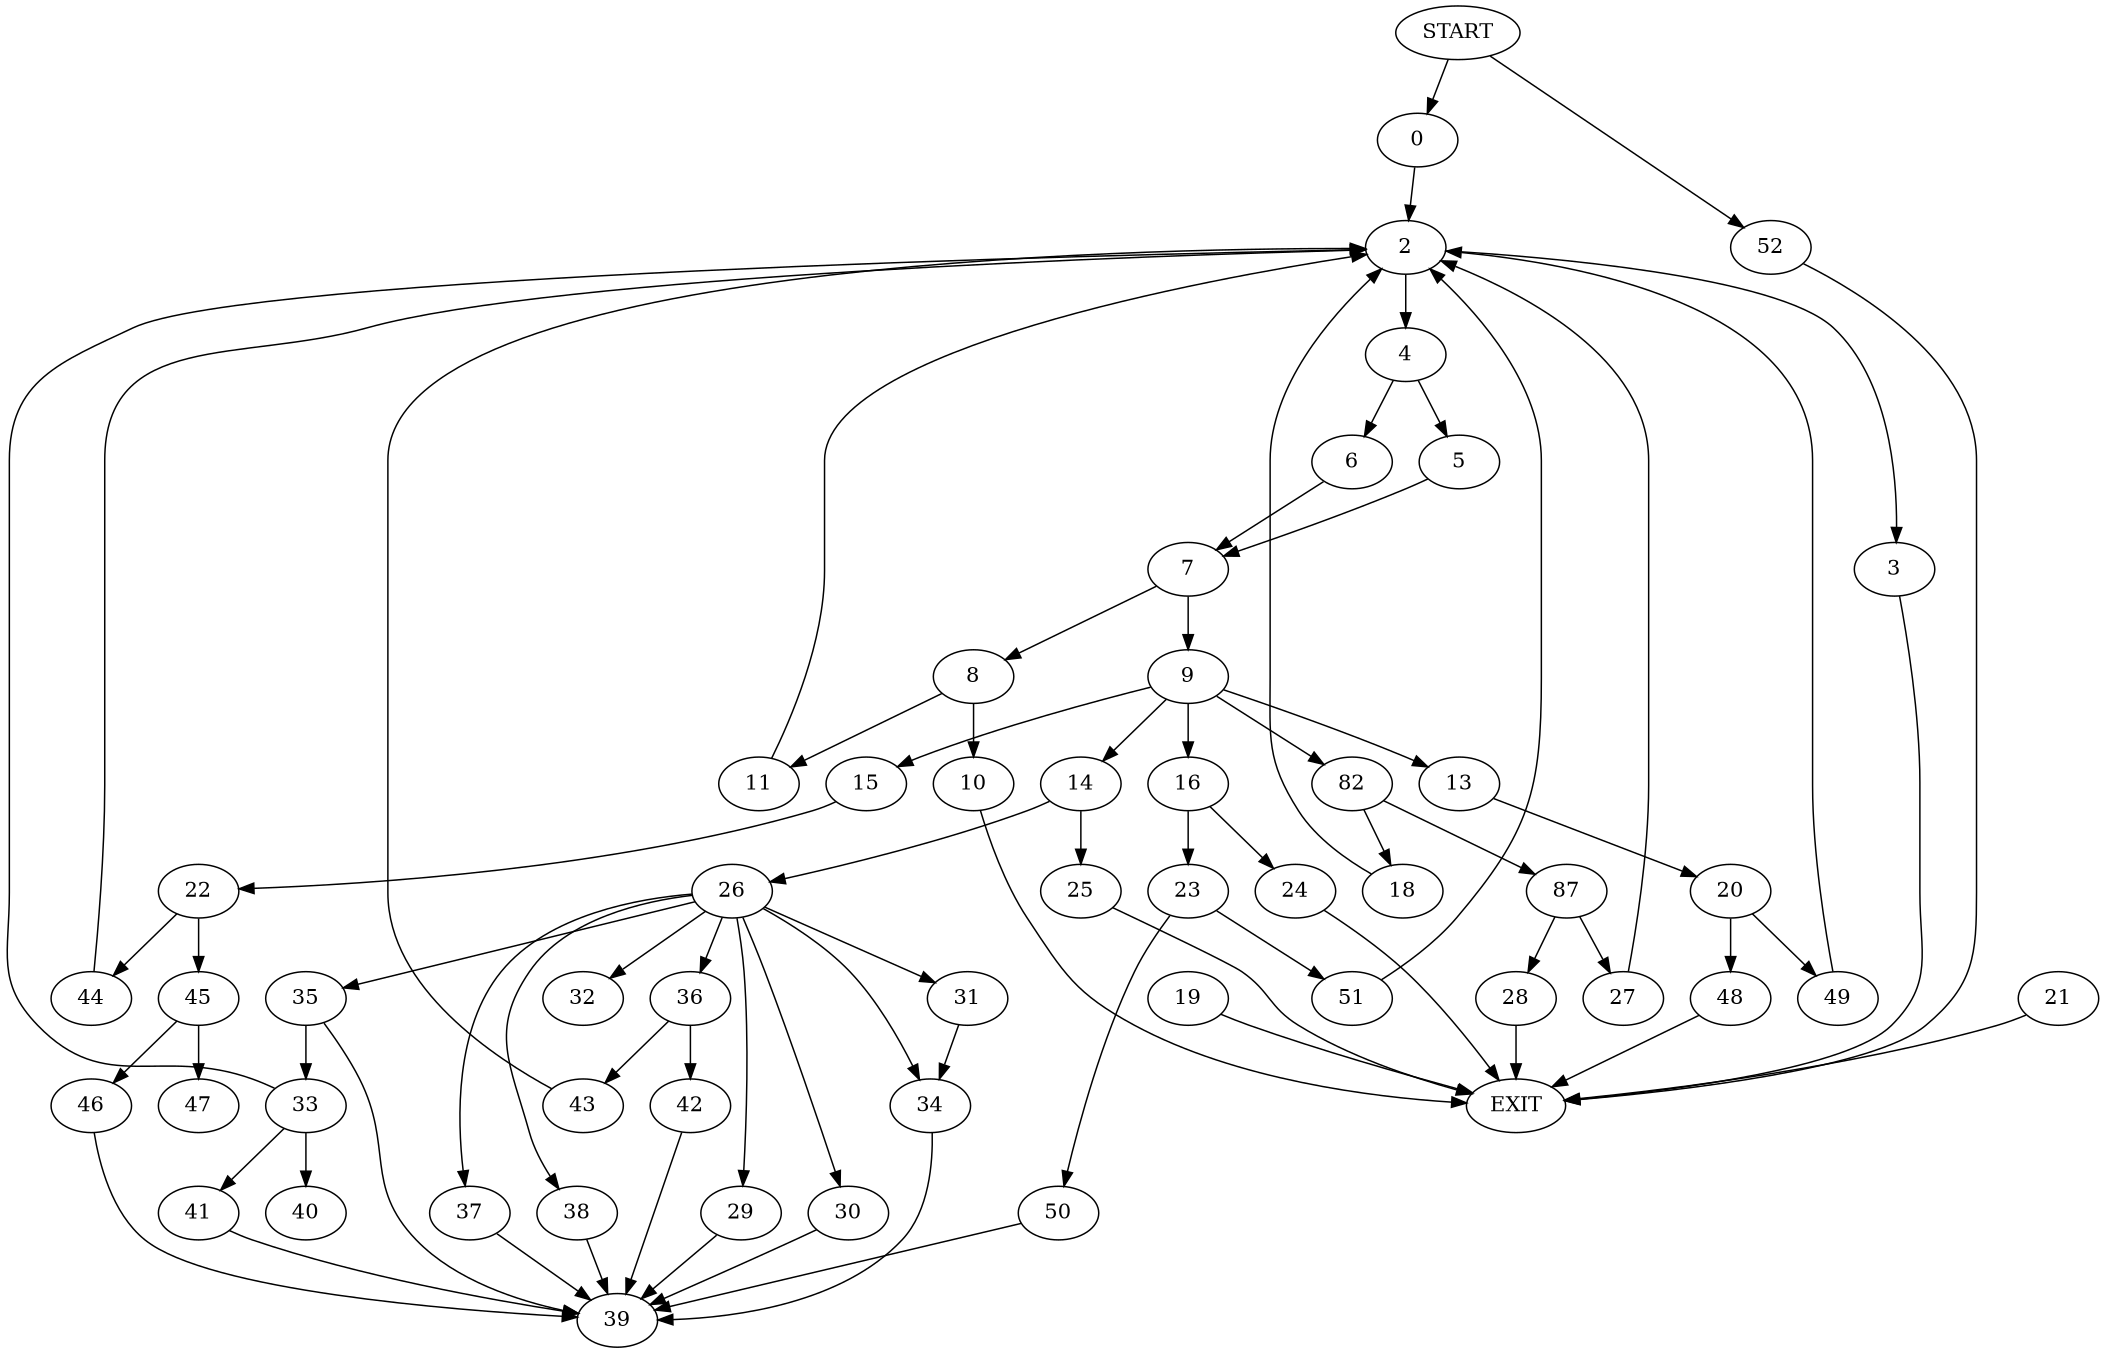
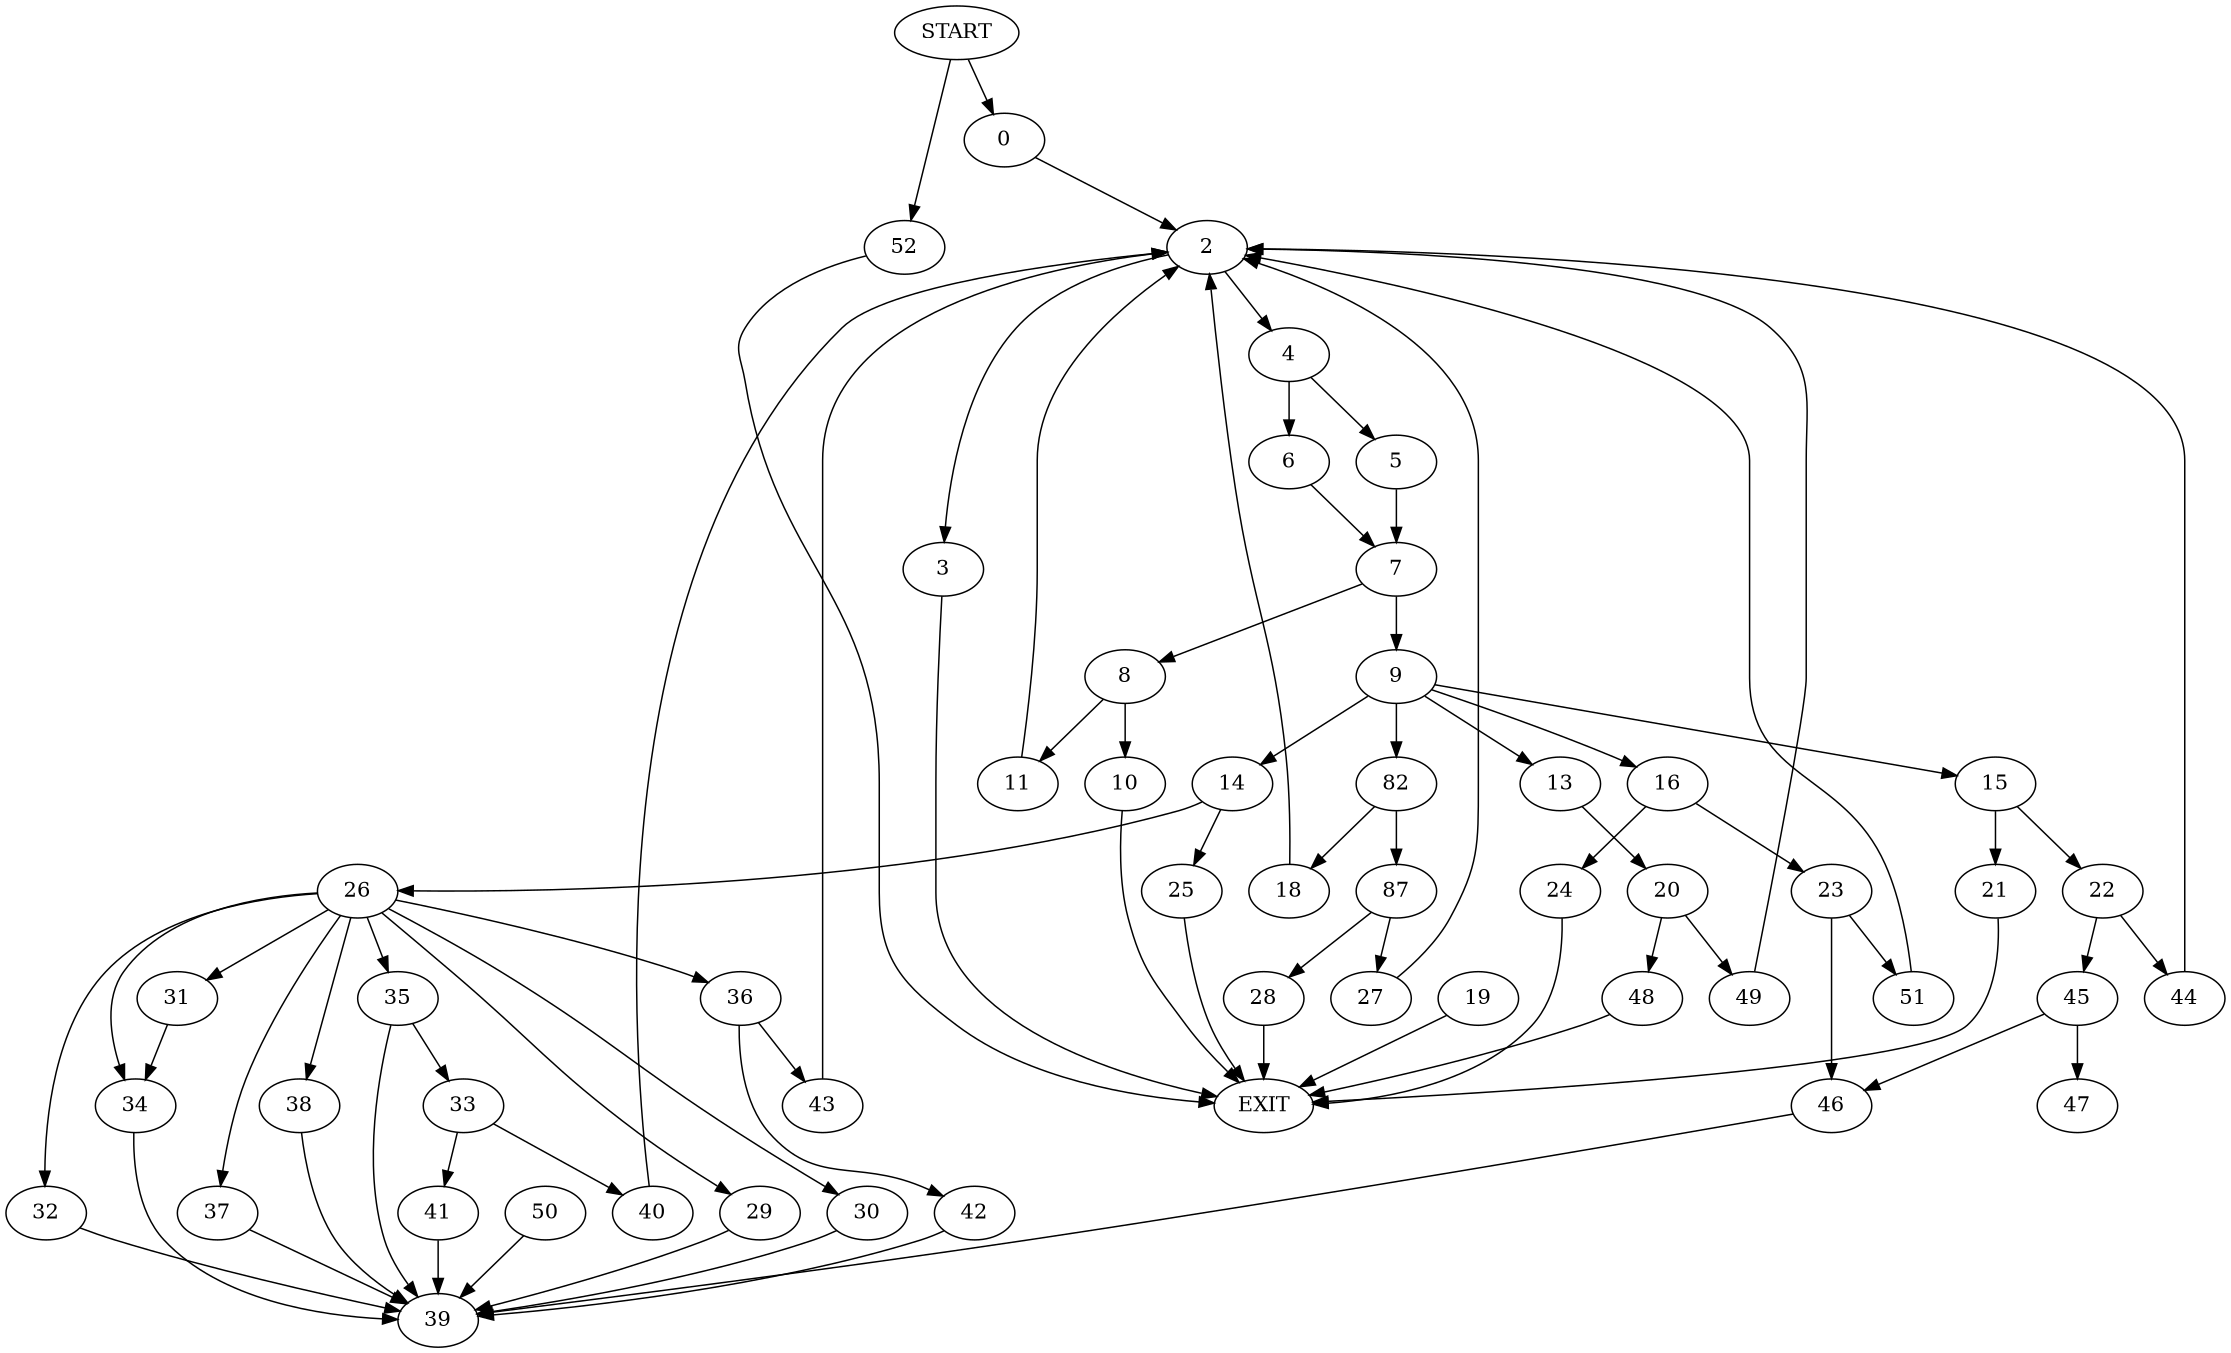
(231, 307) -> (695, 578)
none -> (1995, 830)
(1107, 1039) -> (1832, 991)
none -> (231, 1272)
